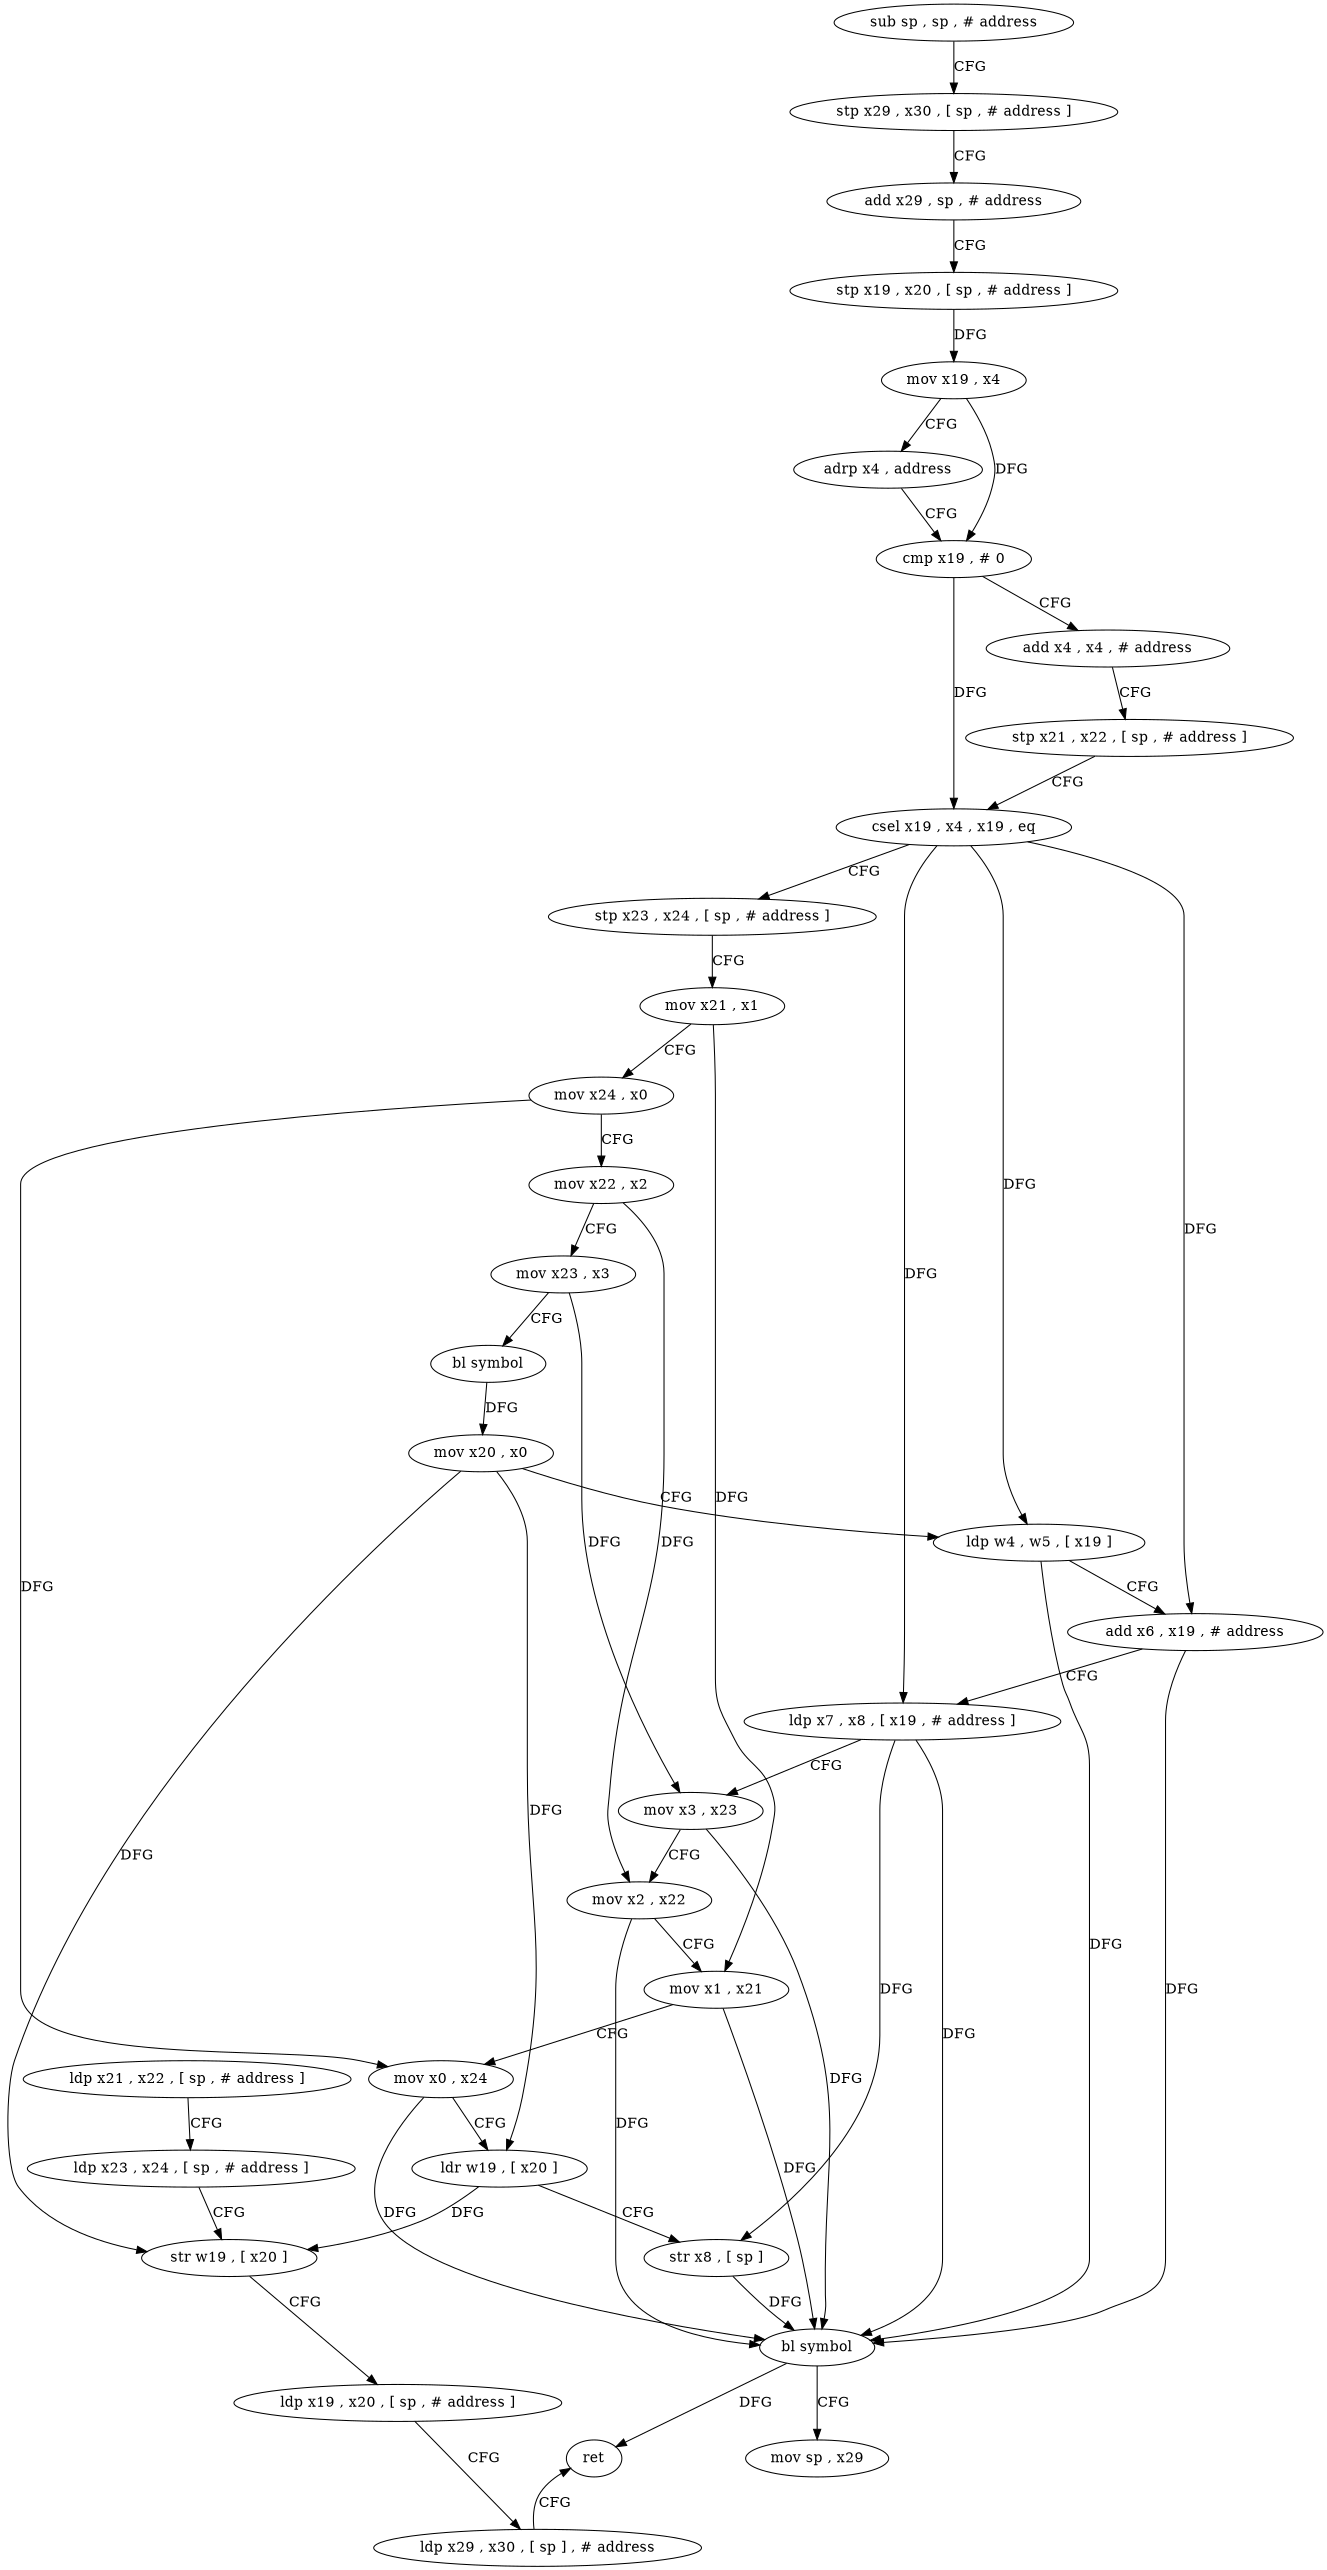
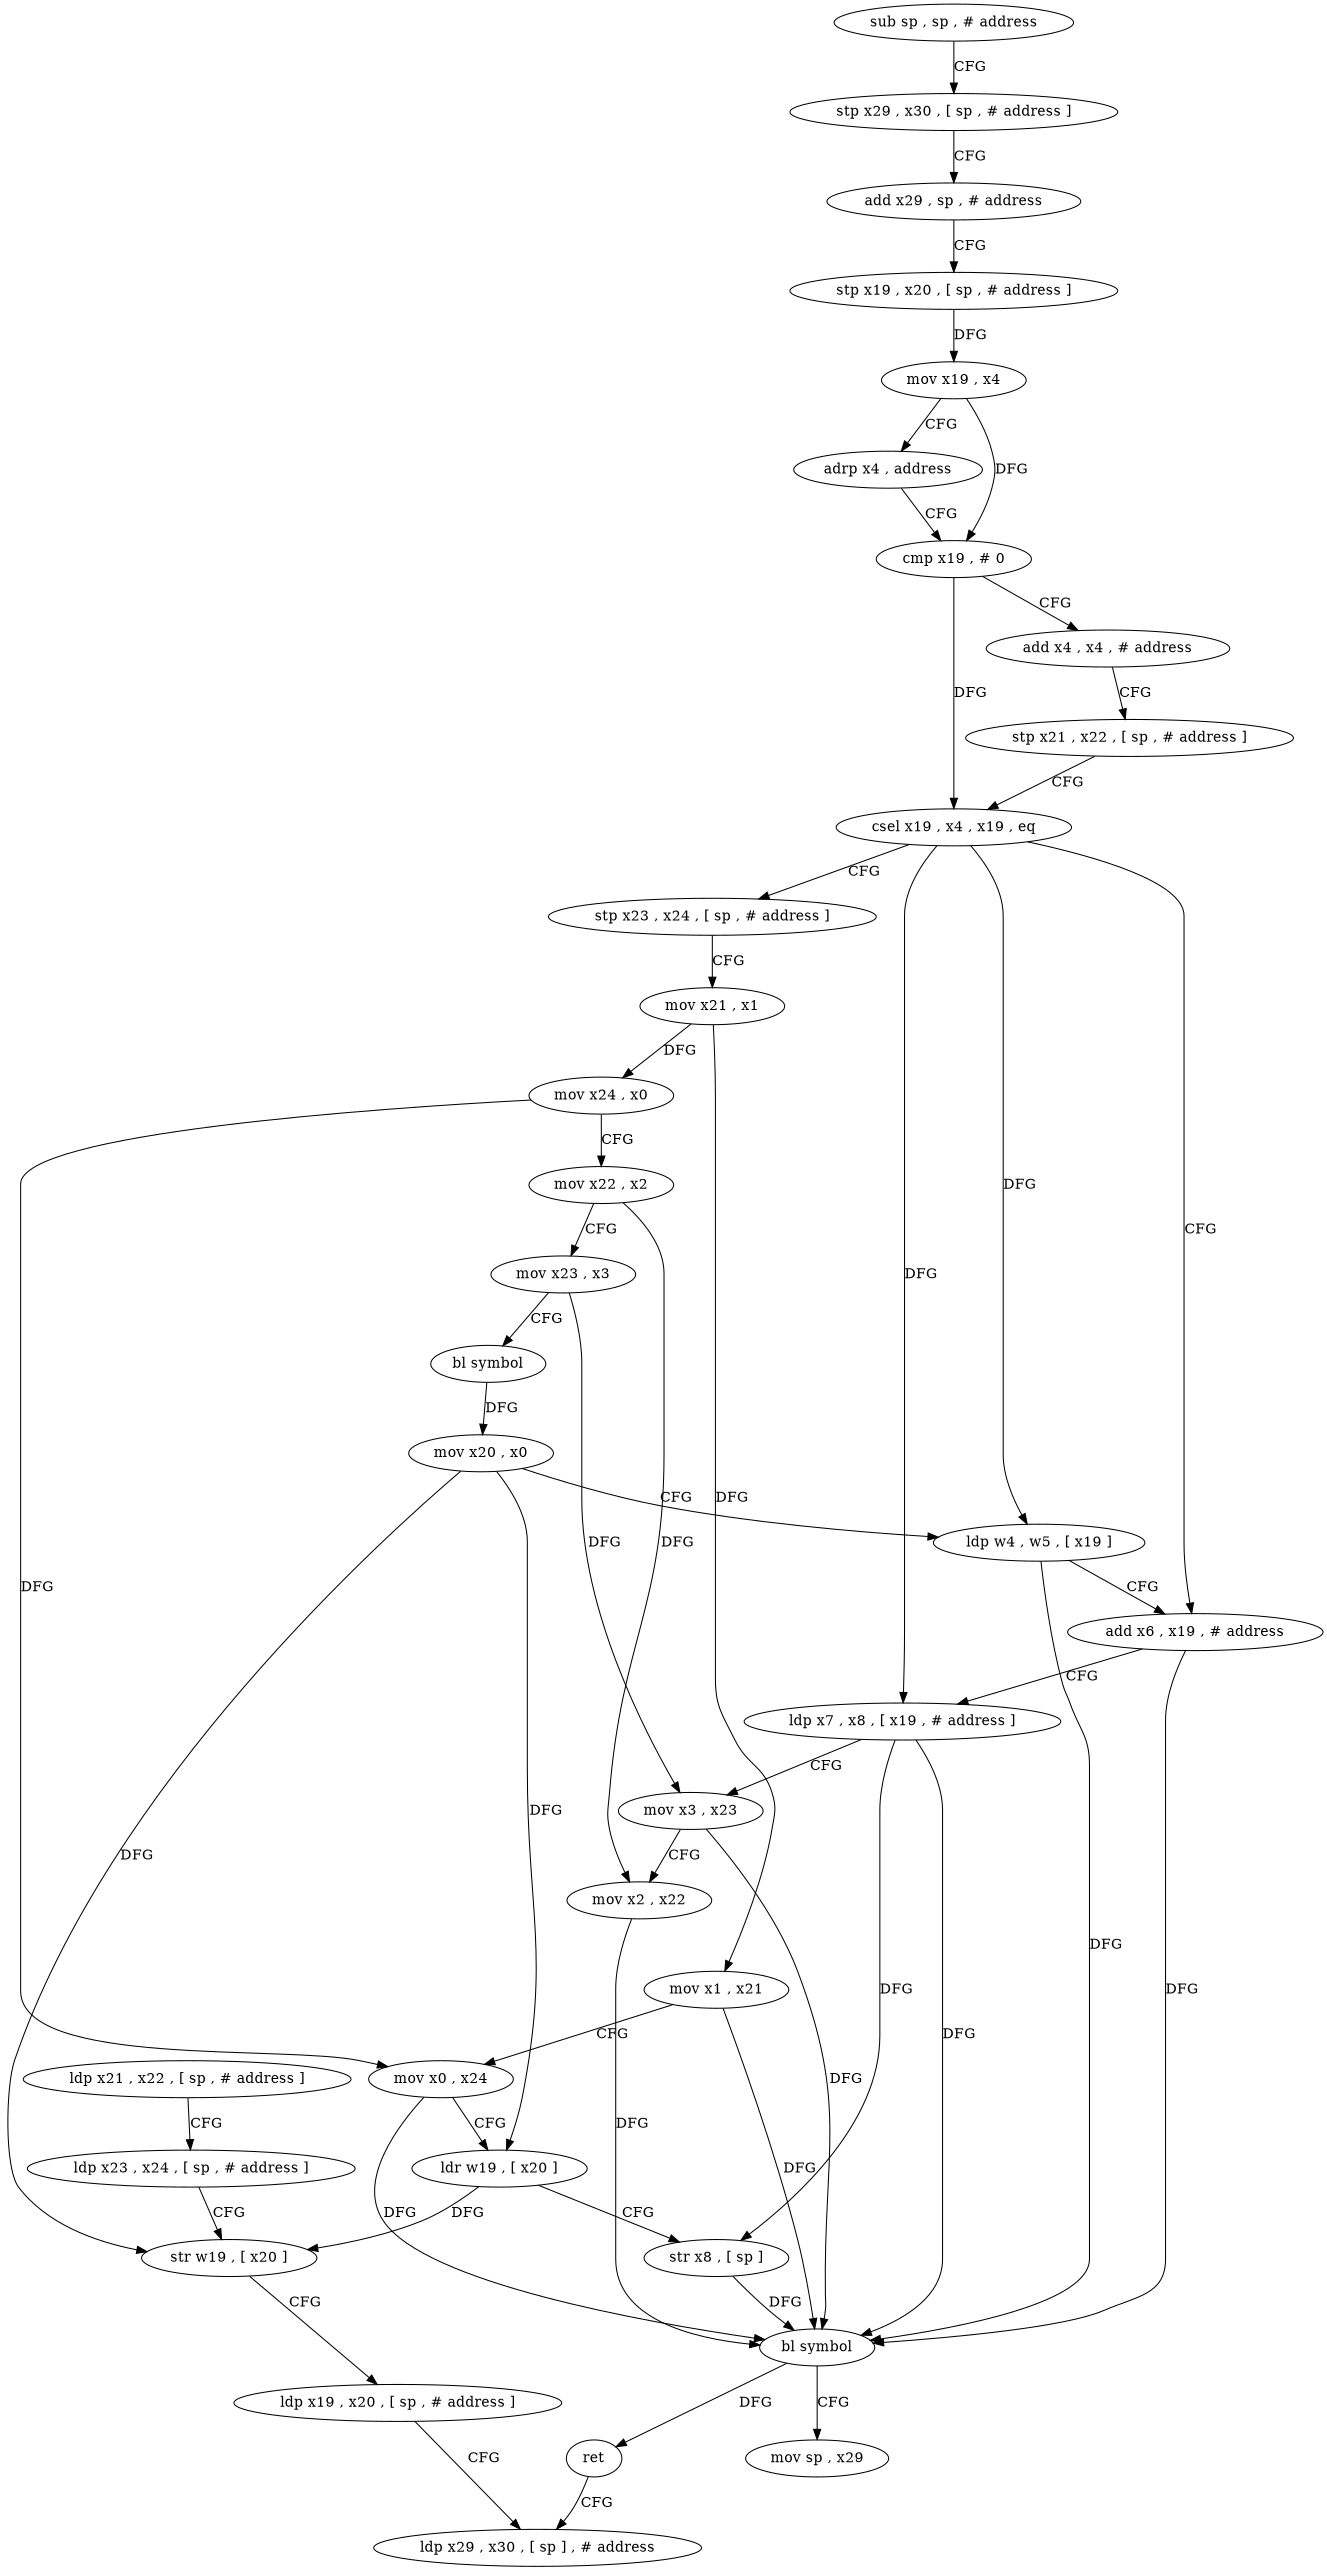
(680, 1051) -> (680, 1051)
(1201, 1230) -> (1201, 1230)
(674, 1941) -> none
(538, 2497) -> (578, 2500)
